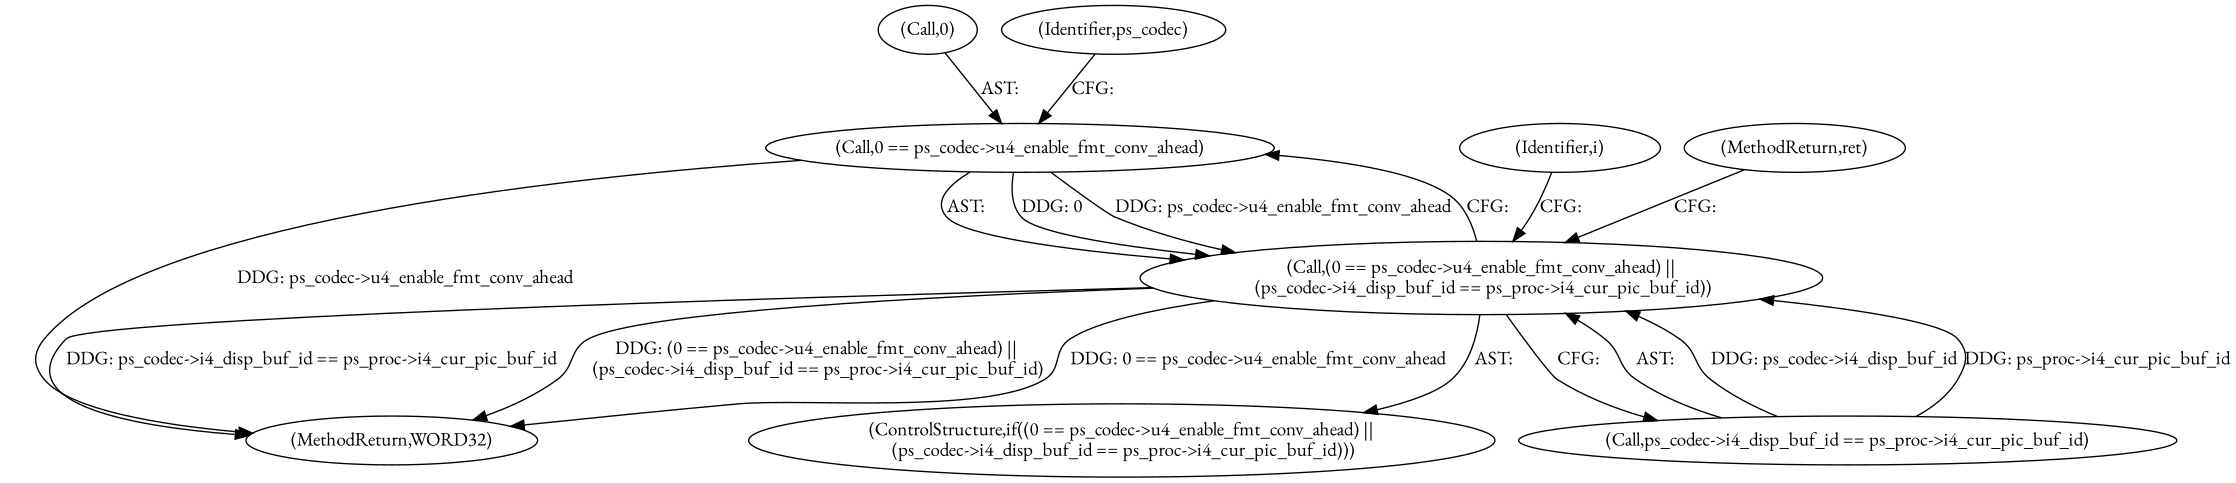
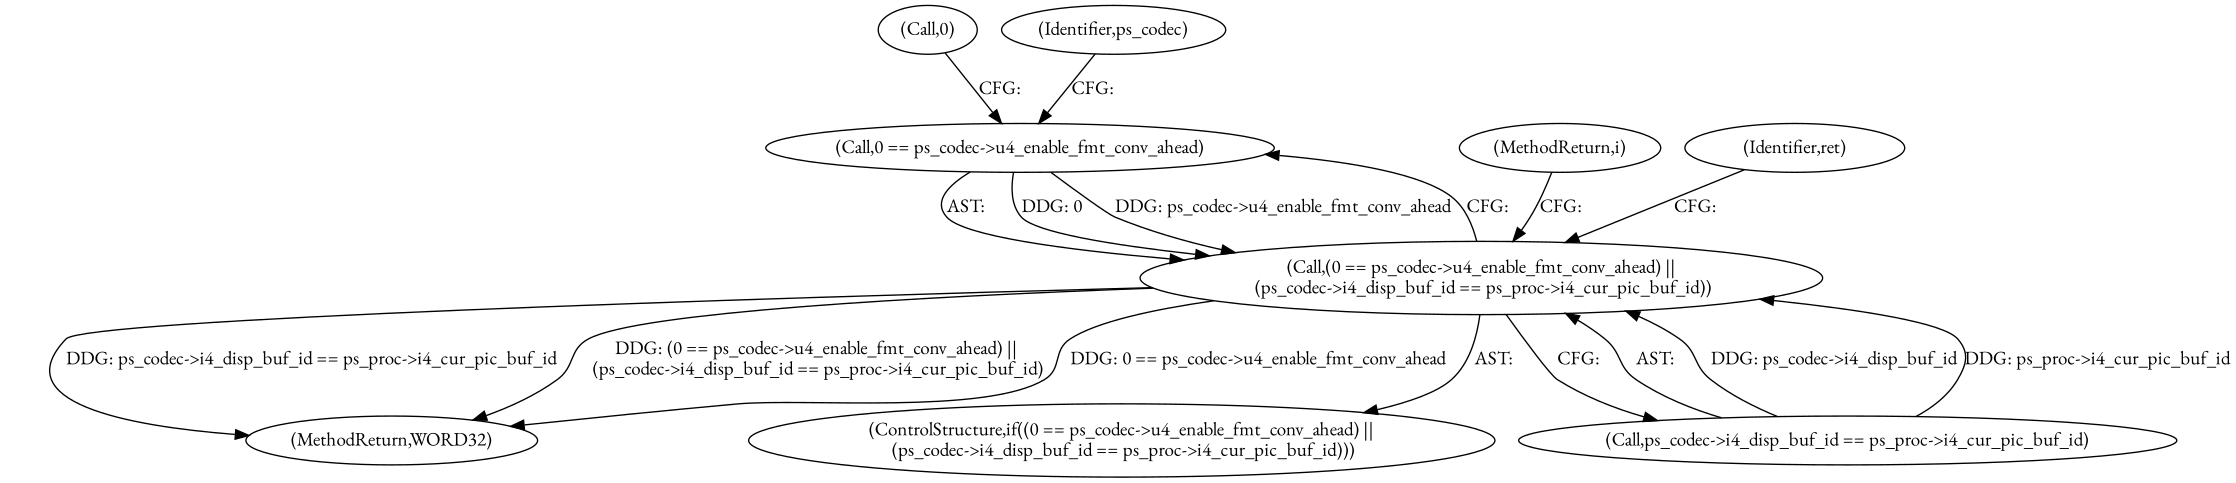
(1002, 89) -> (1002, 89)
(1560, 148) -> (1560, 148)
(1795, 148) -> (1795, 148)
(287, 230) -> none
